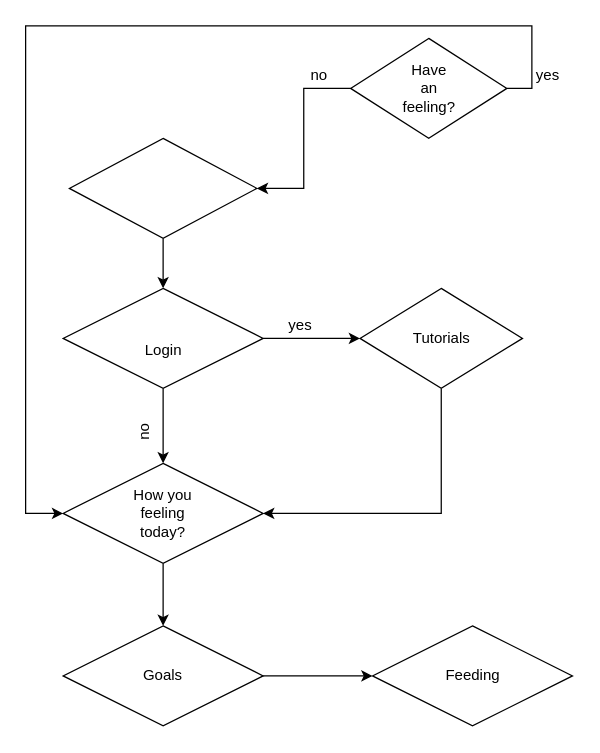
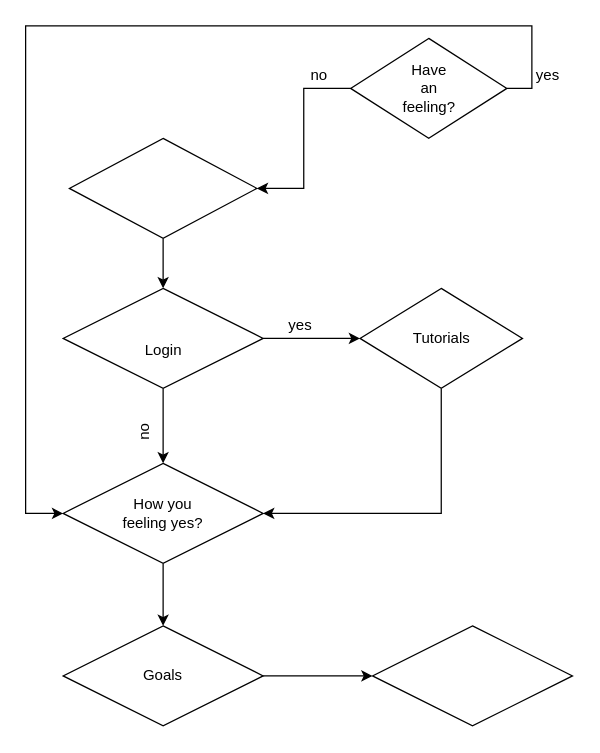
(163, 513) -> (163, 513)
(473, 676) -> none
